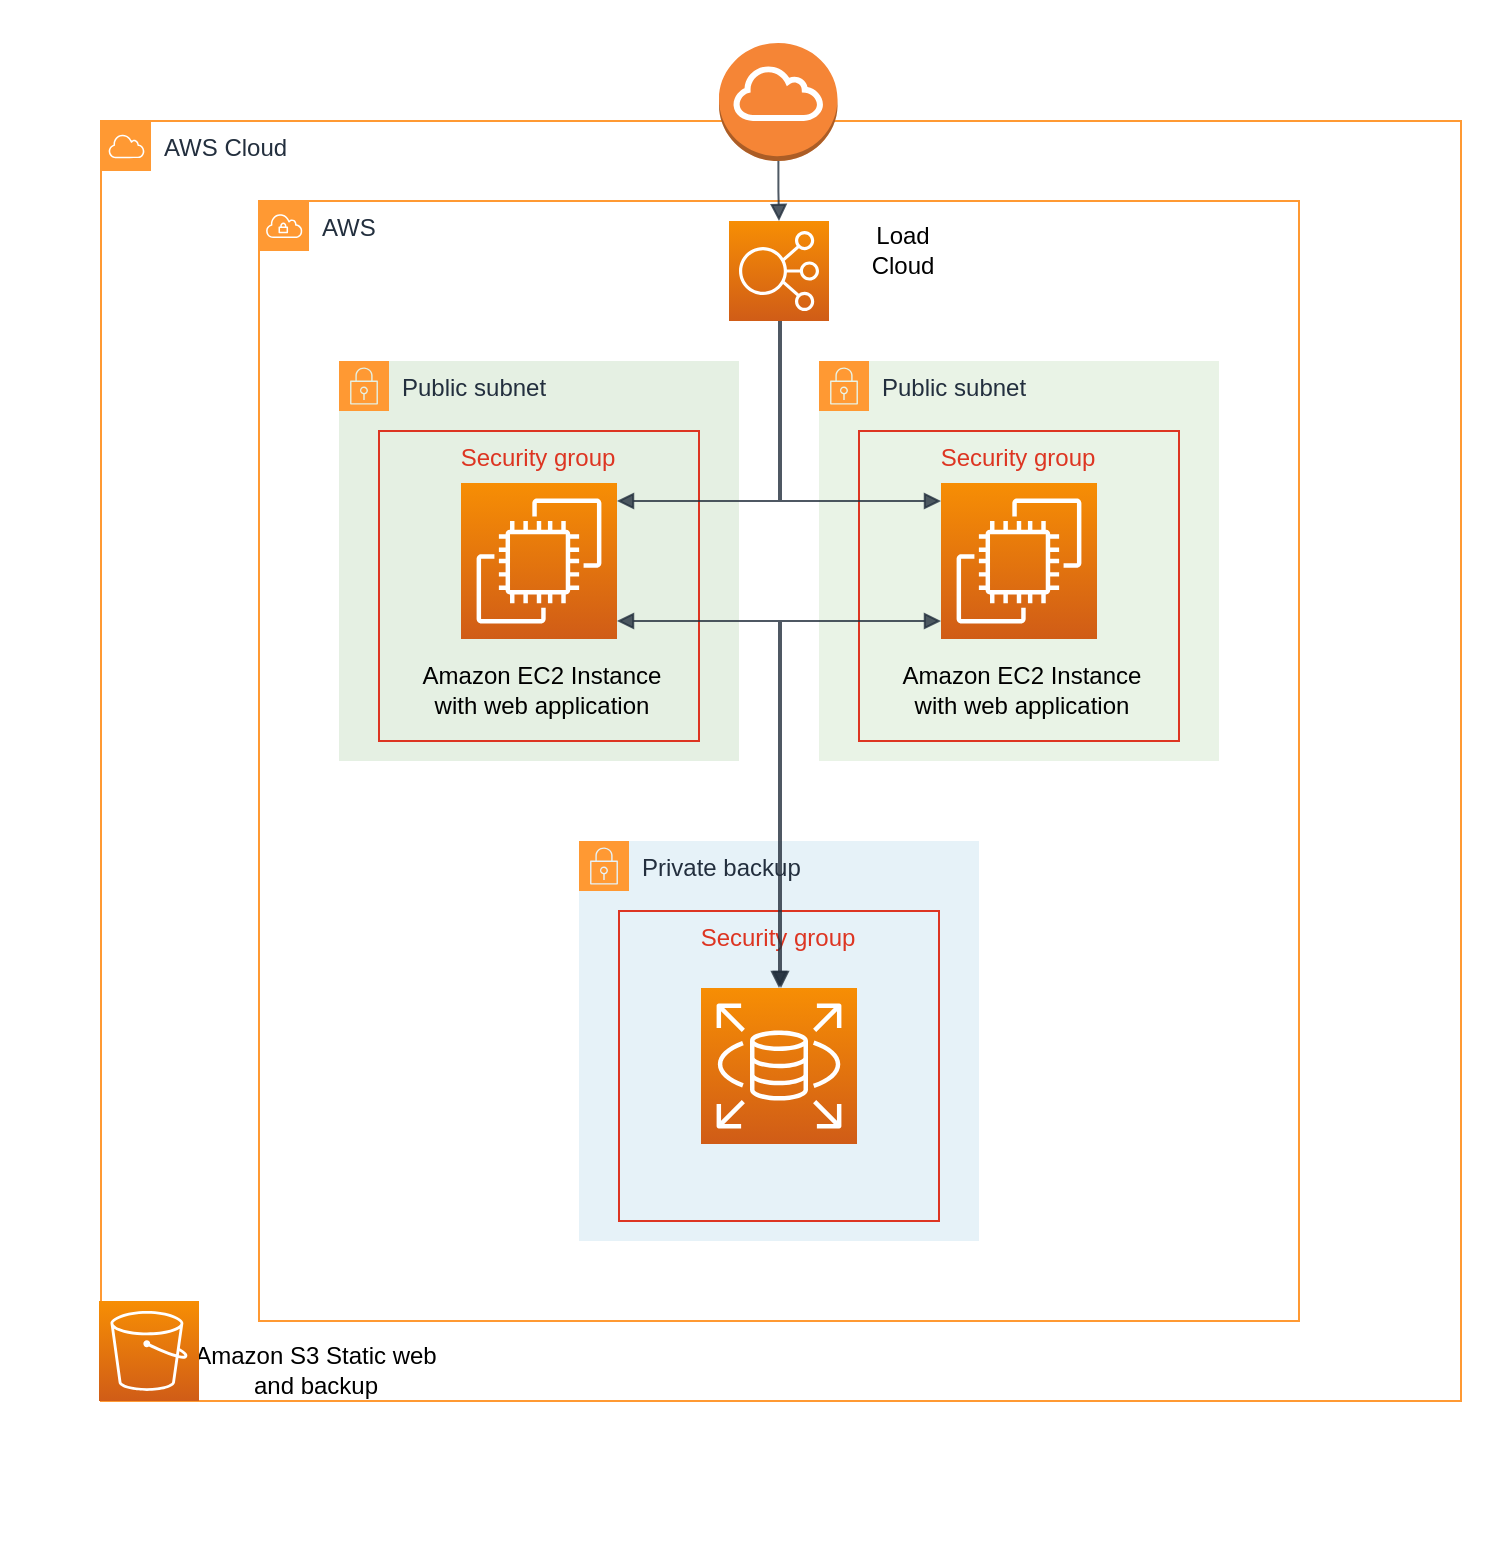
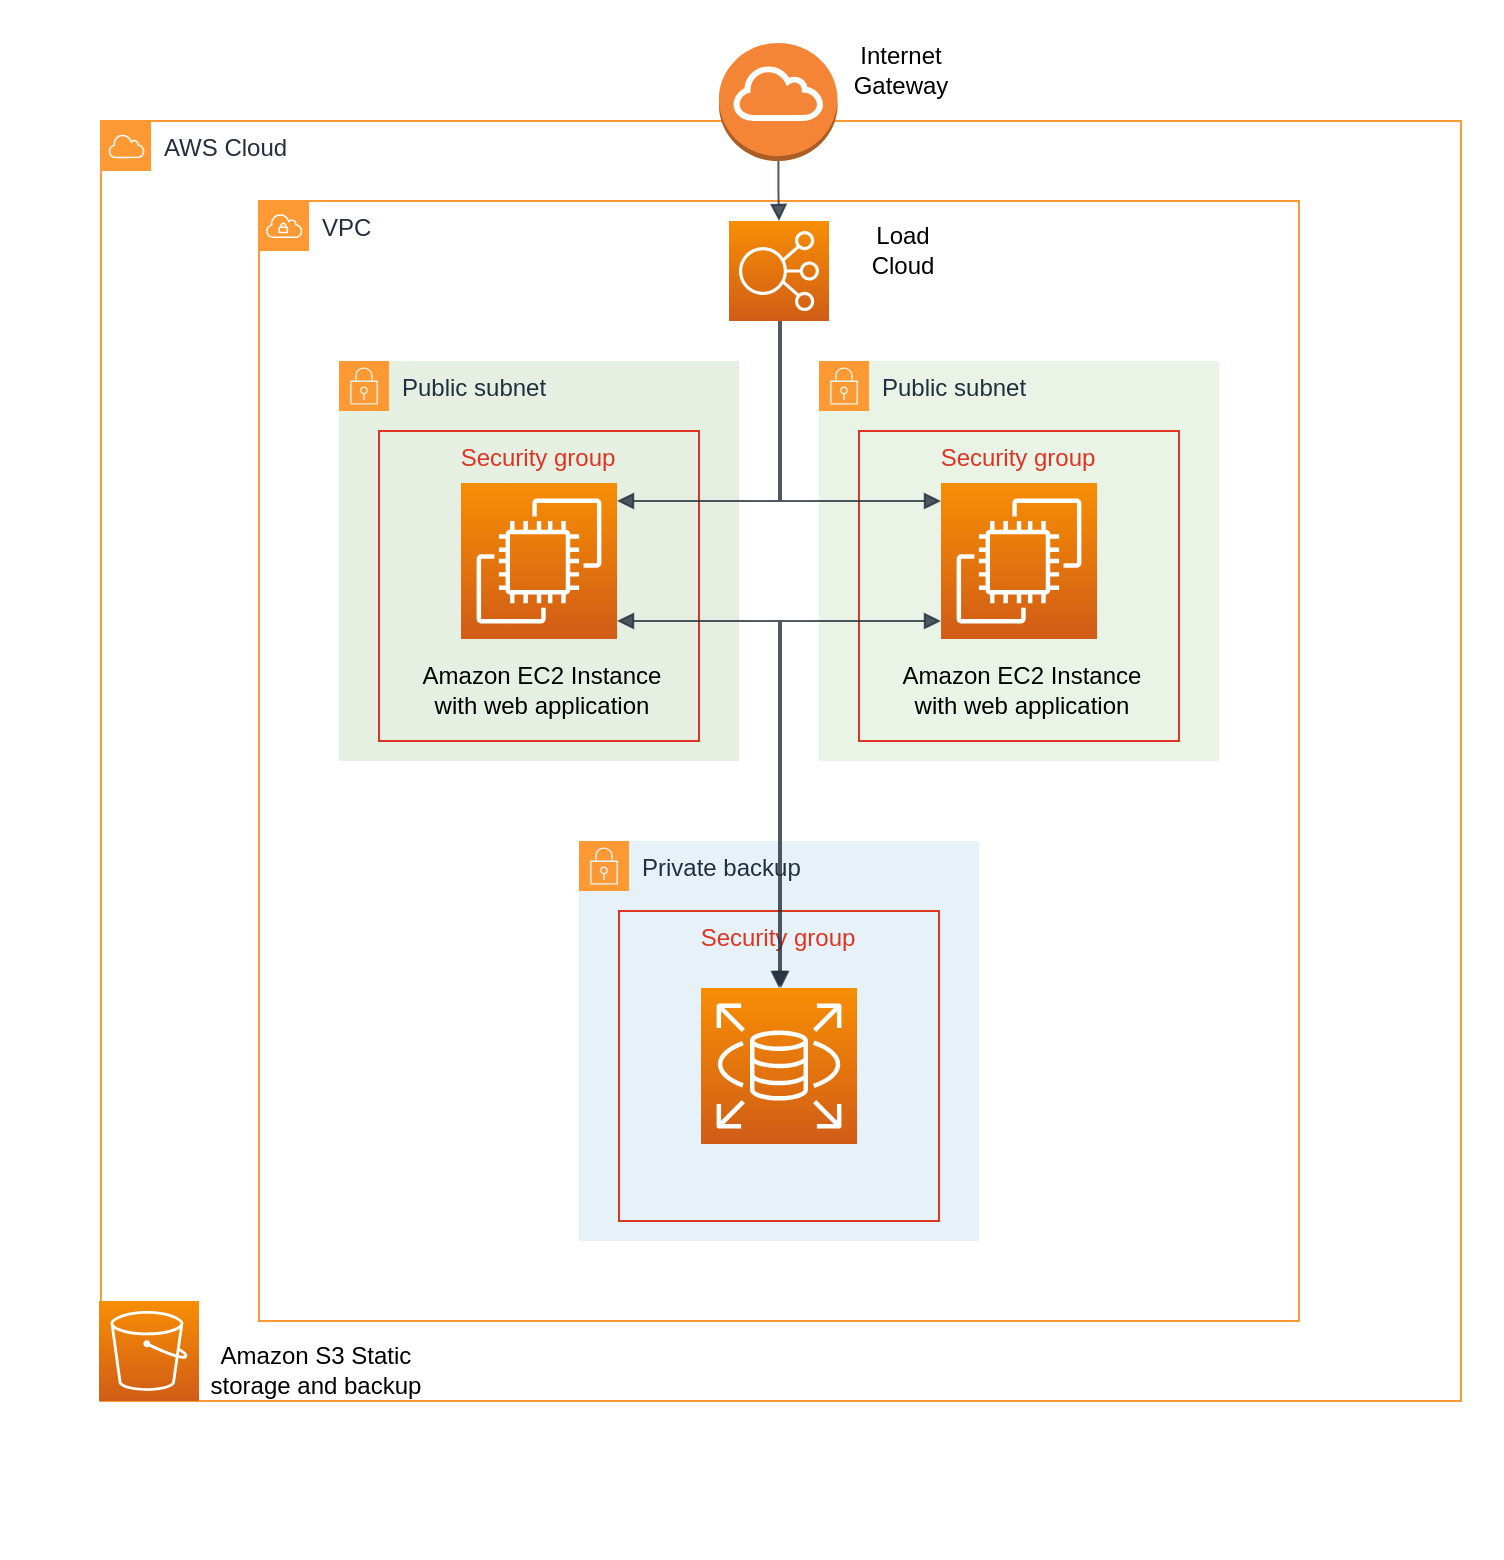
none -> (900, 71)
(343, 229) -> (343, 229)
(317, 1371) -> (317, 1371)
